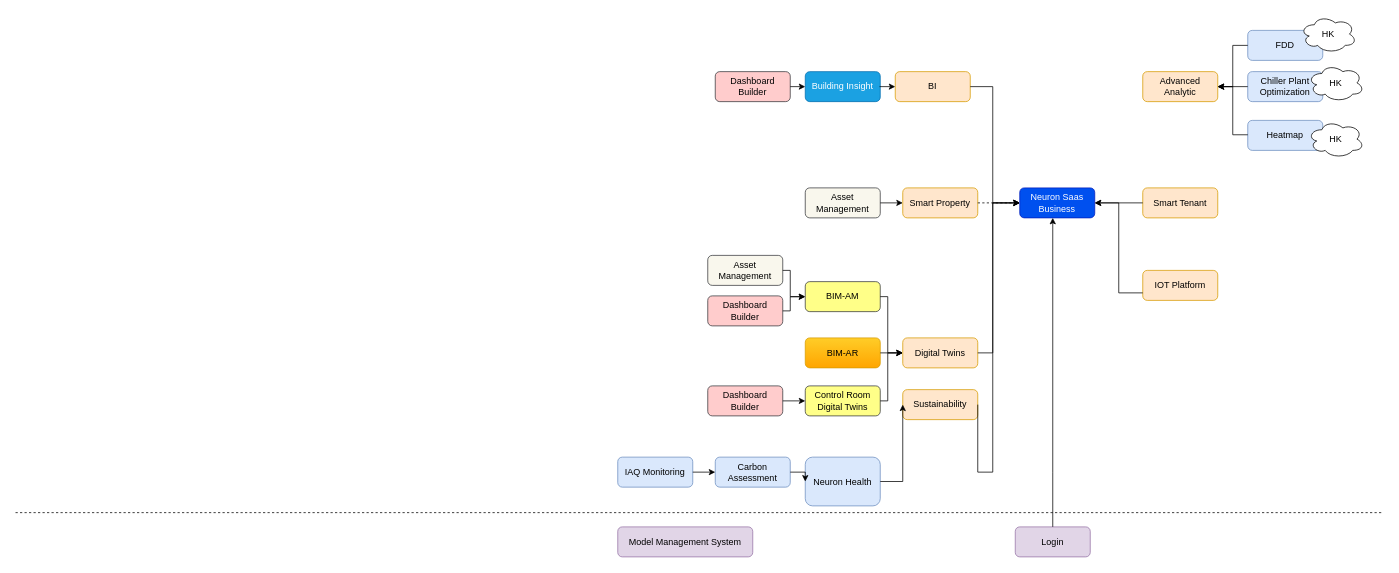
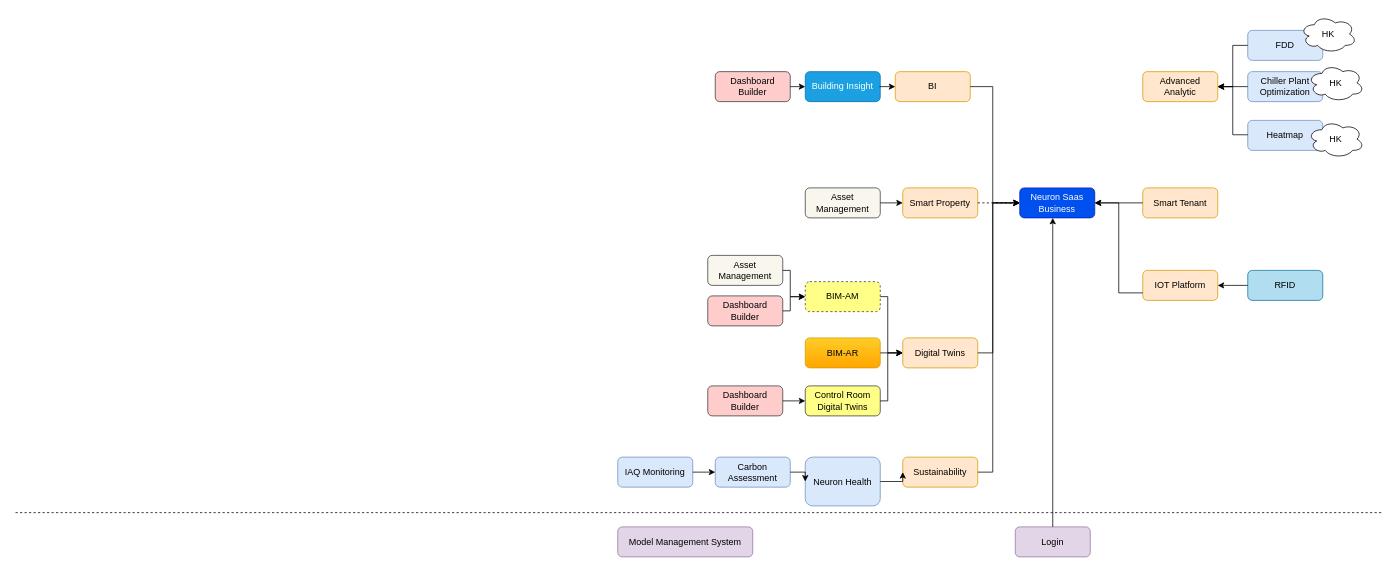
none -> (1236, 285)
none -> (1285, 285)
(843, 297) -> (843, 297)
(940, 405) -> (940, 472)
